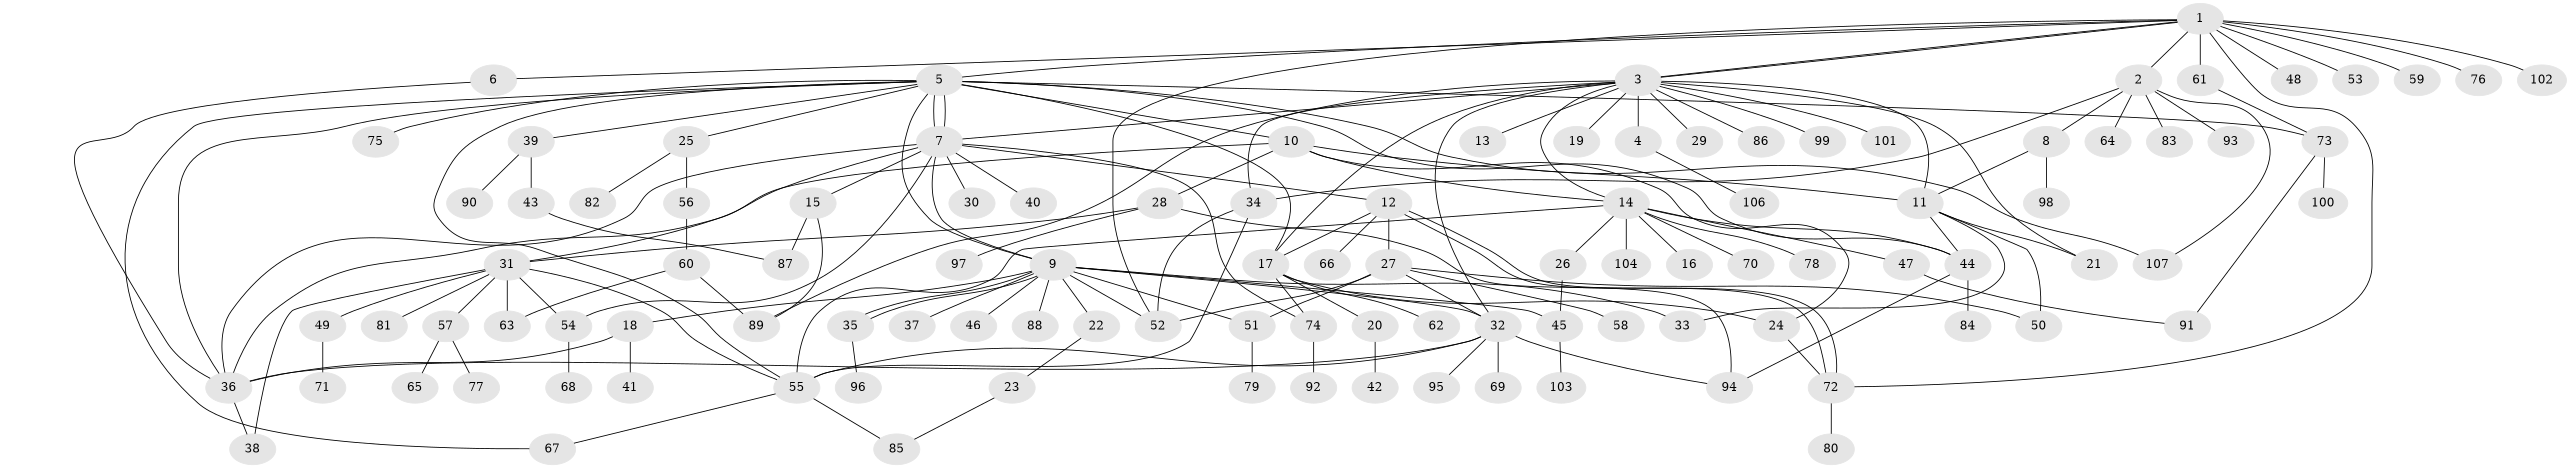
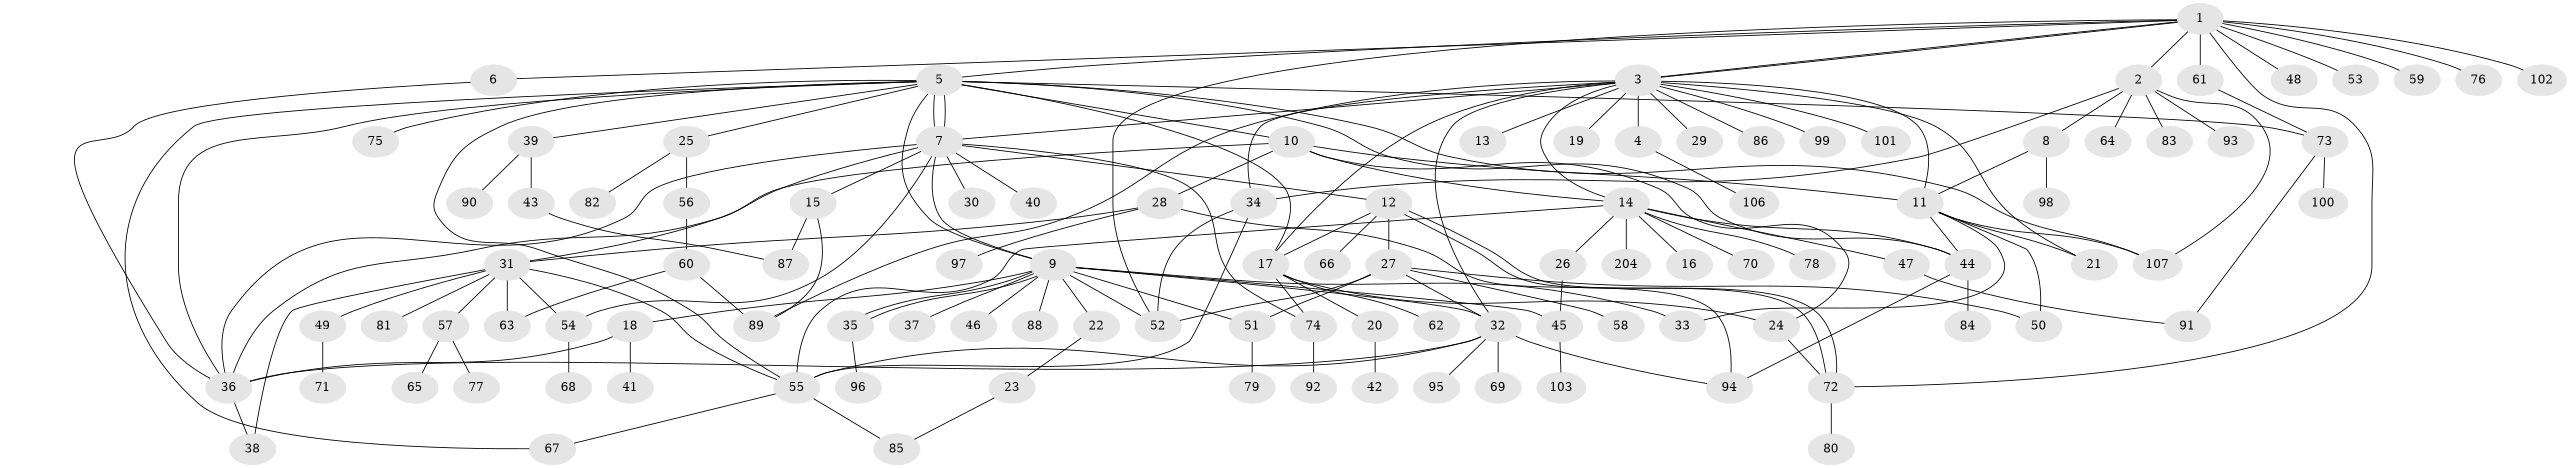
none -> (2024, 232)
(1626, 265) -> (1626, 265)
